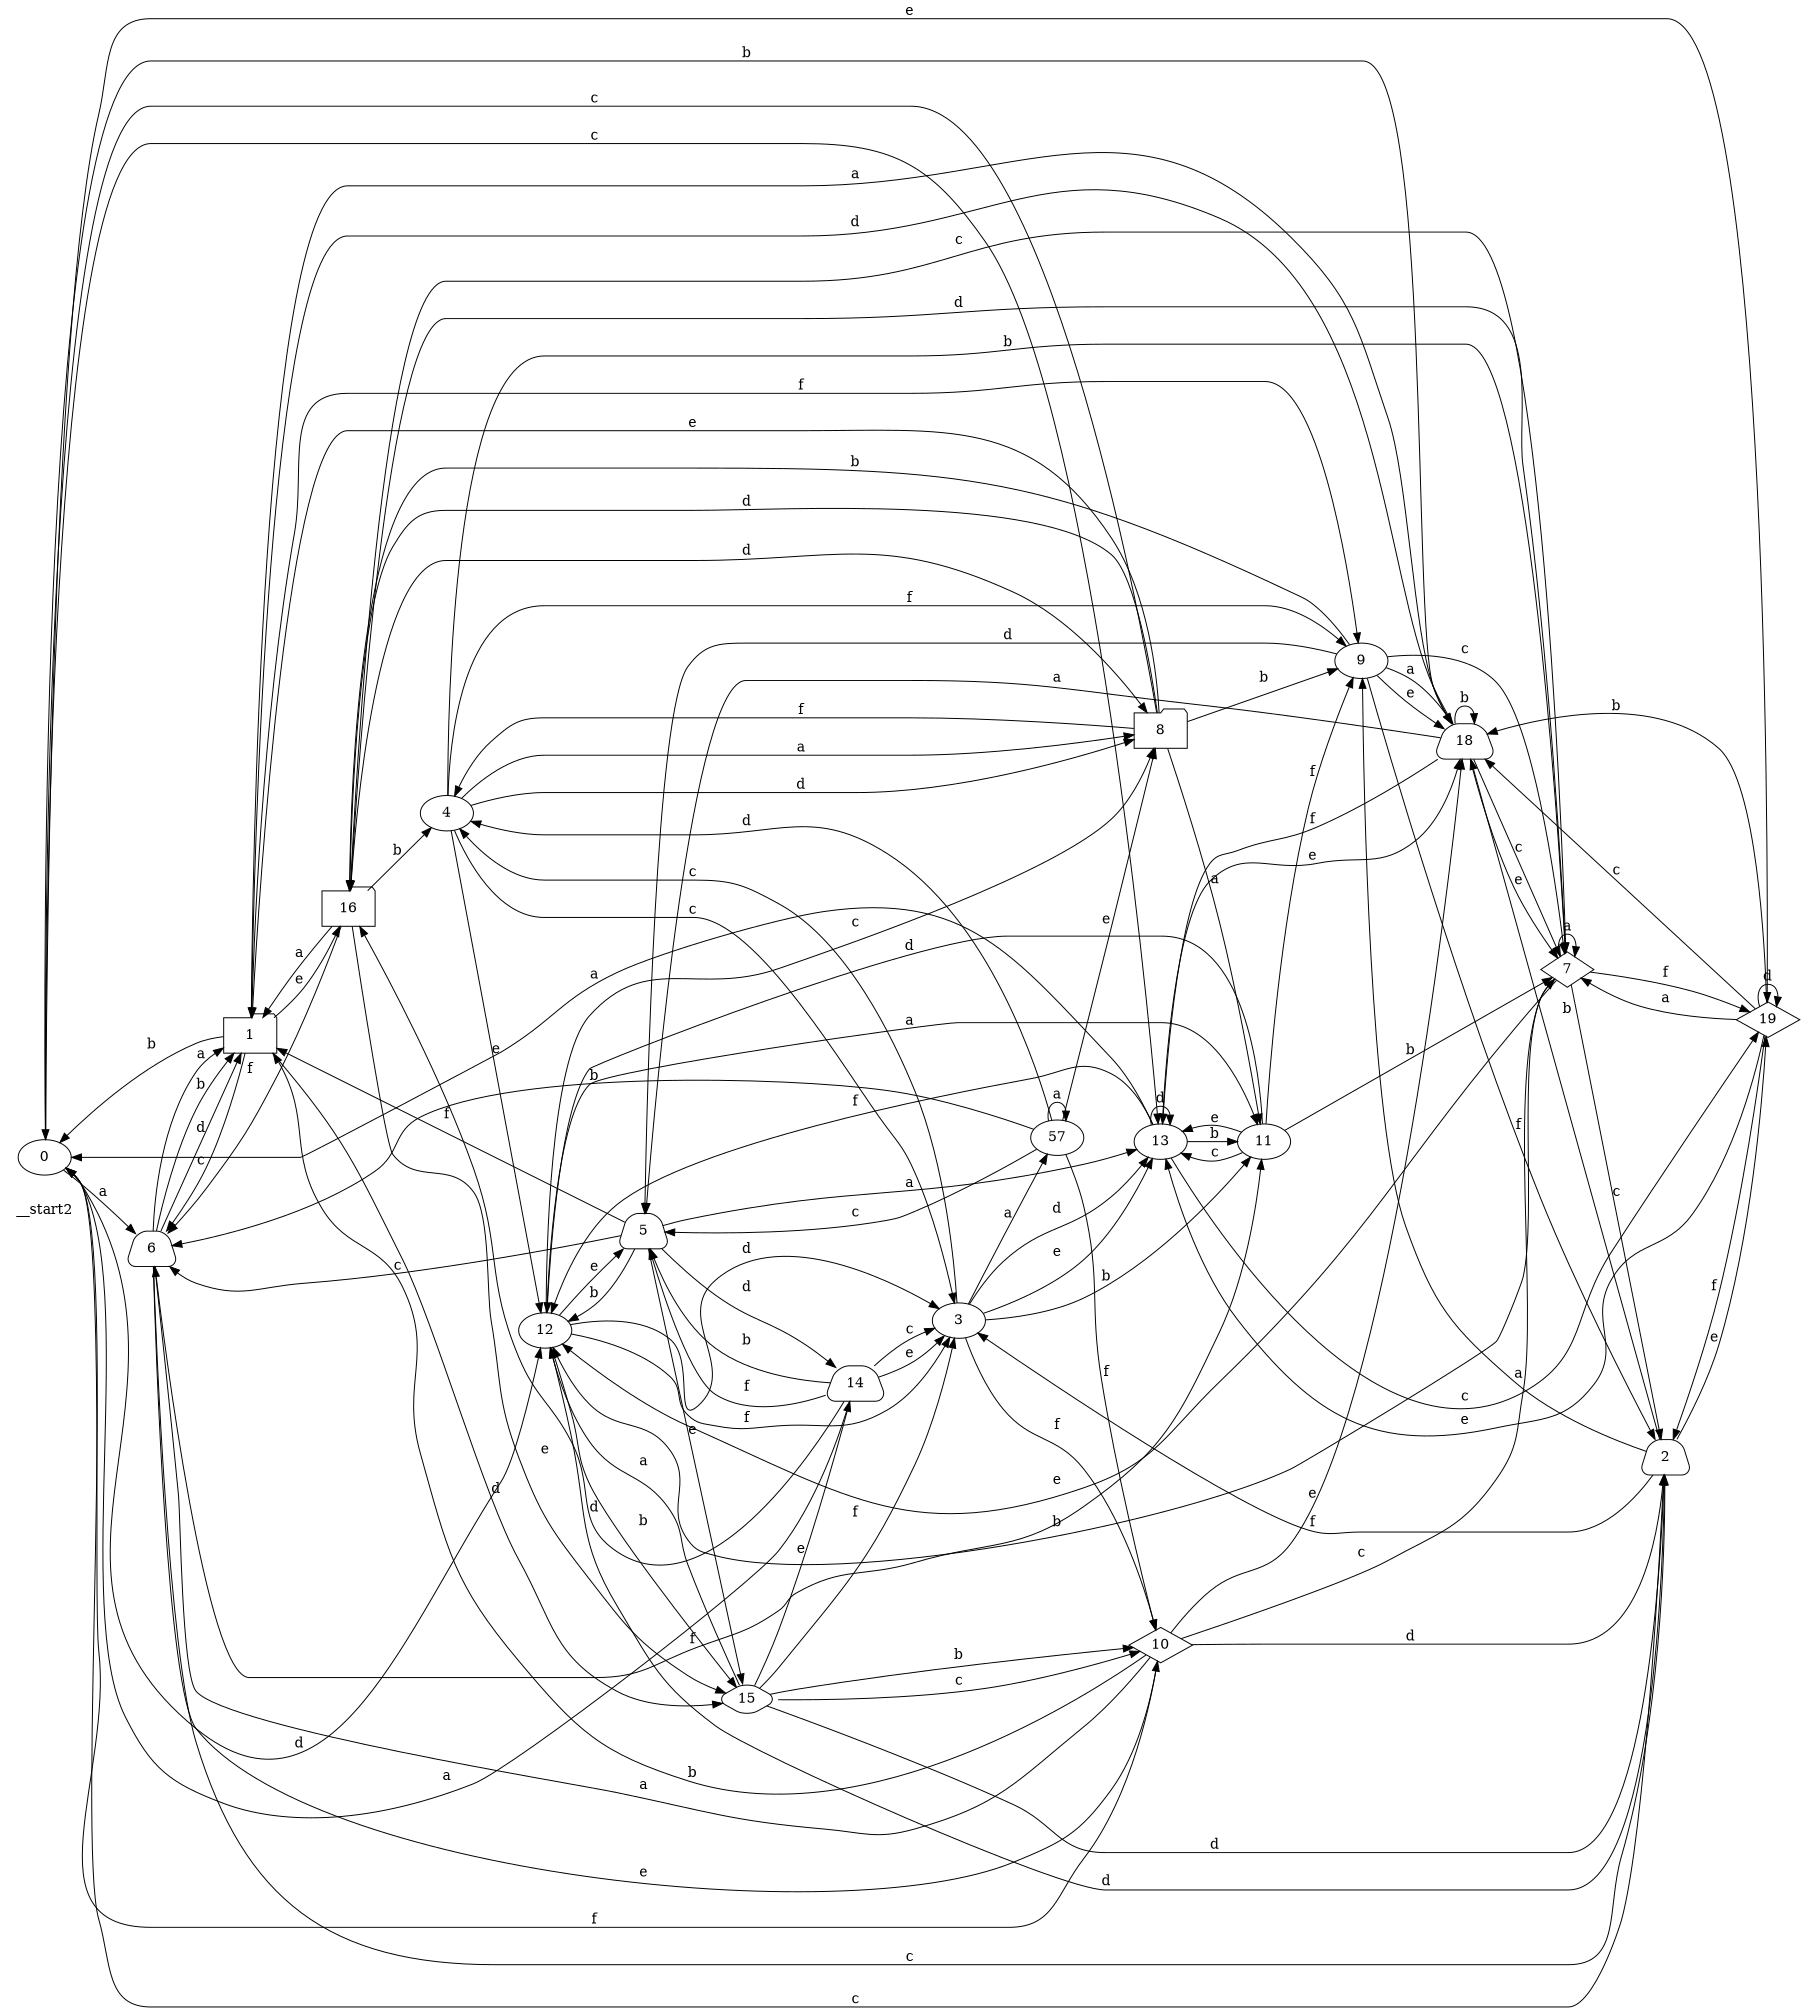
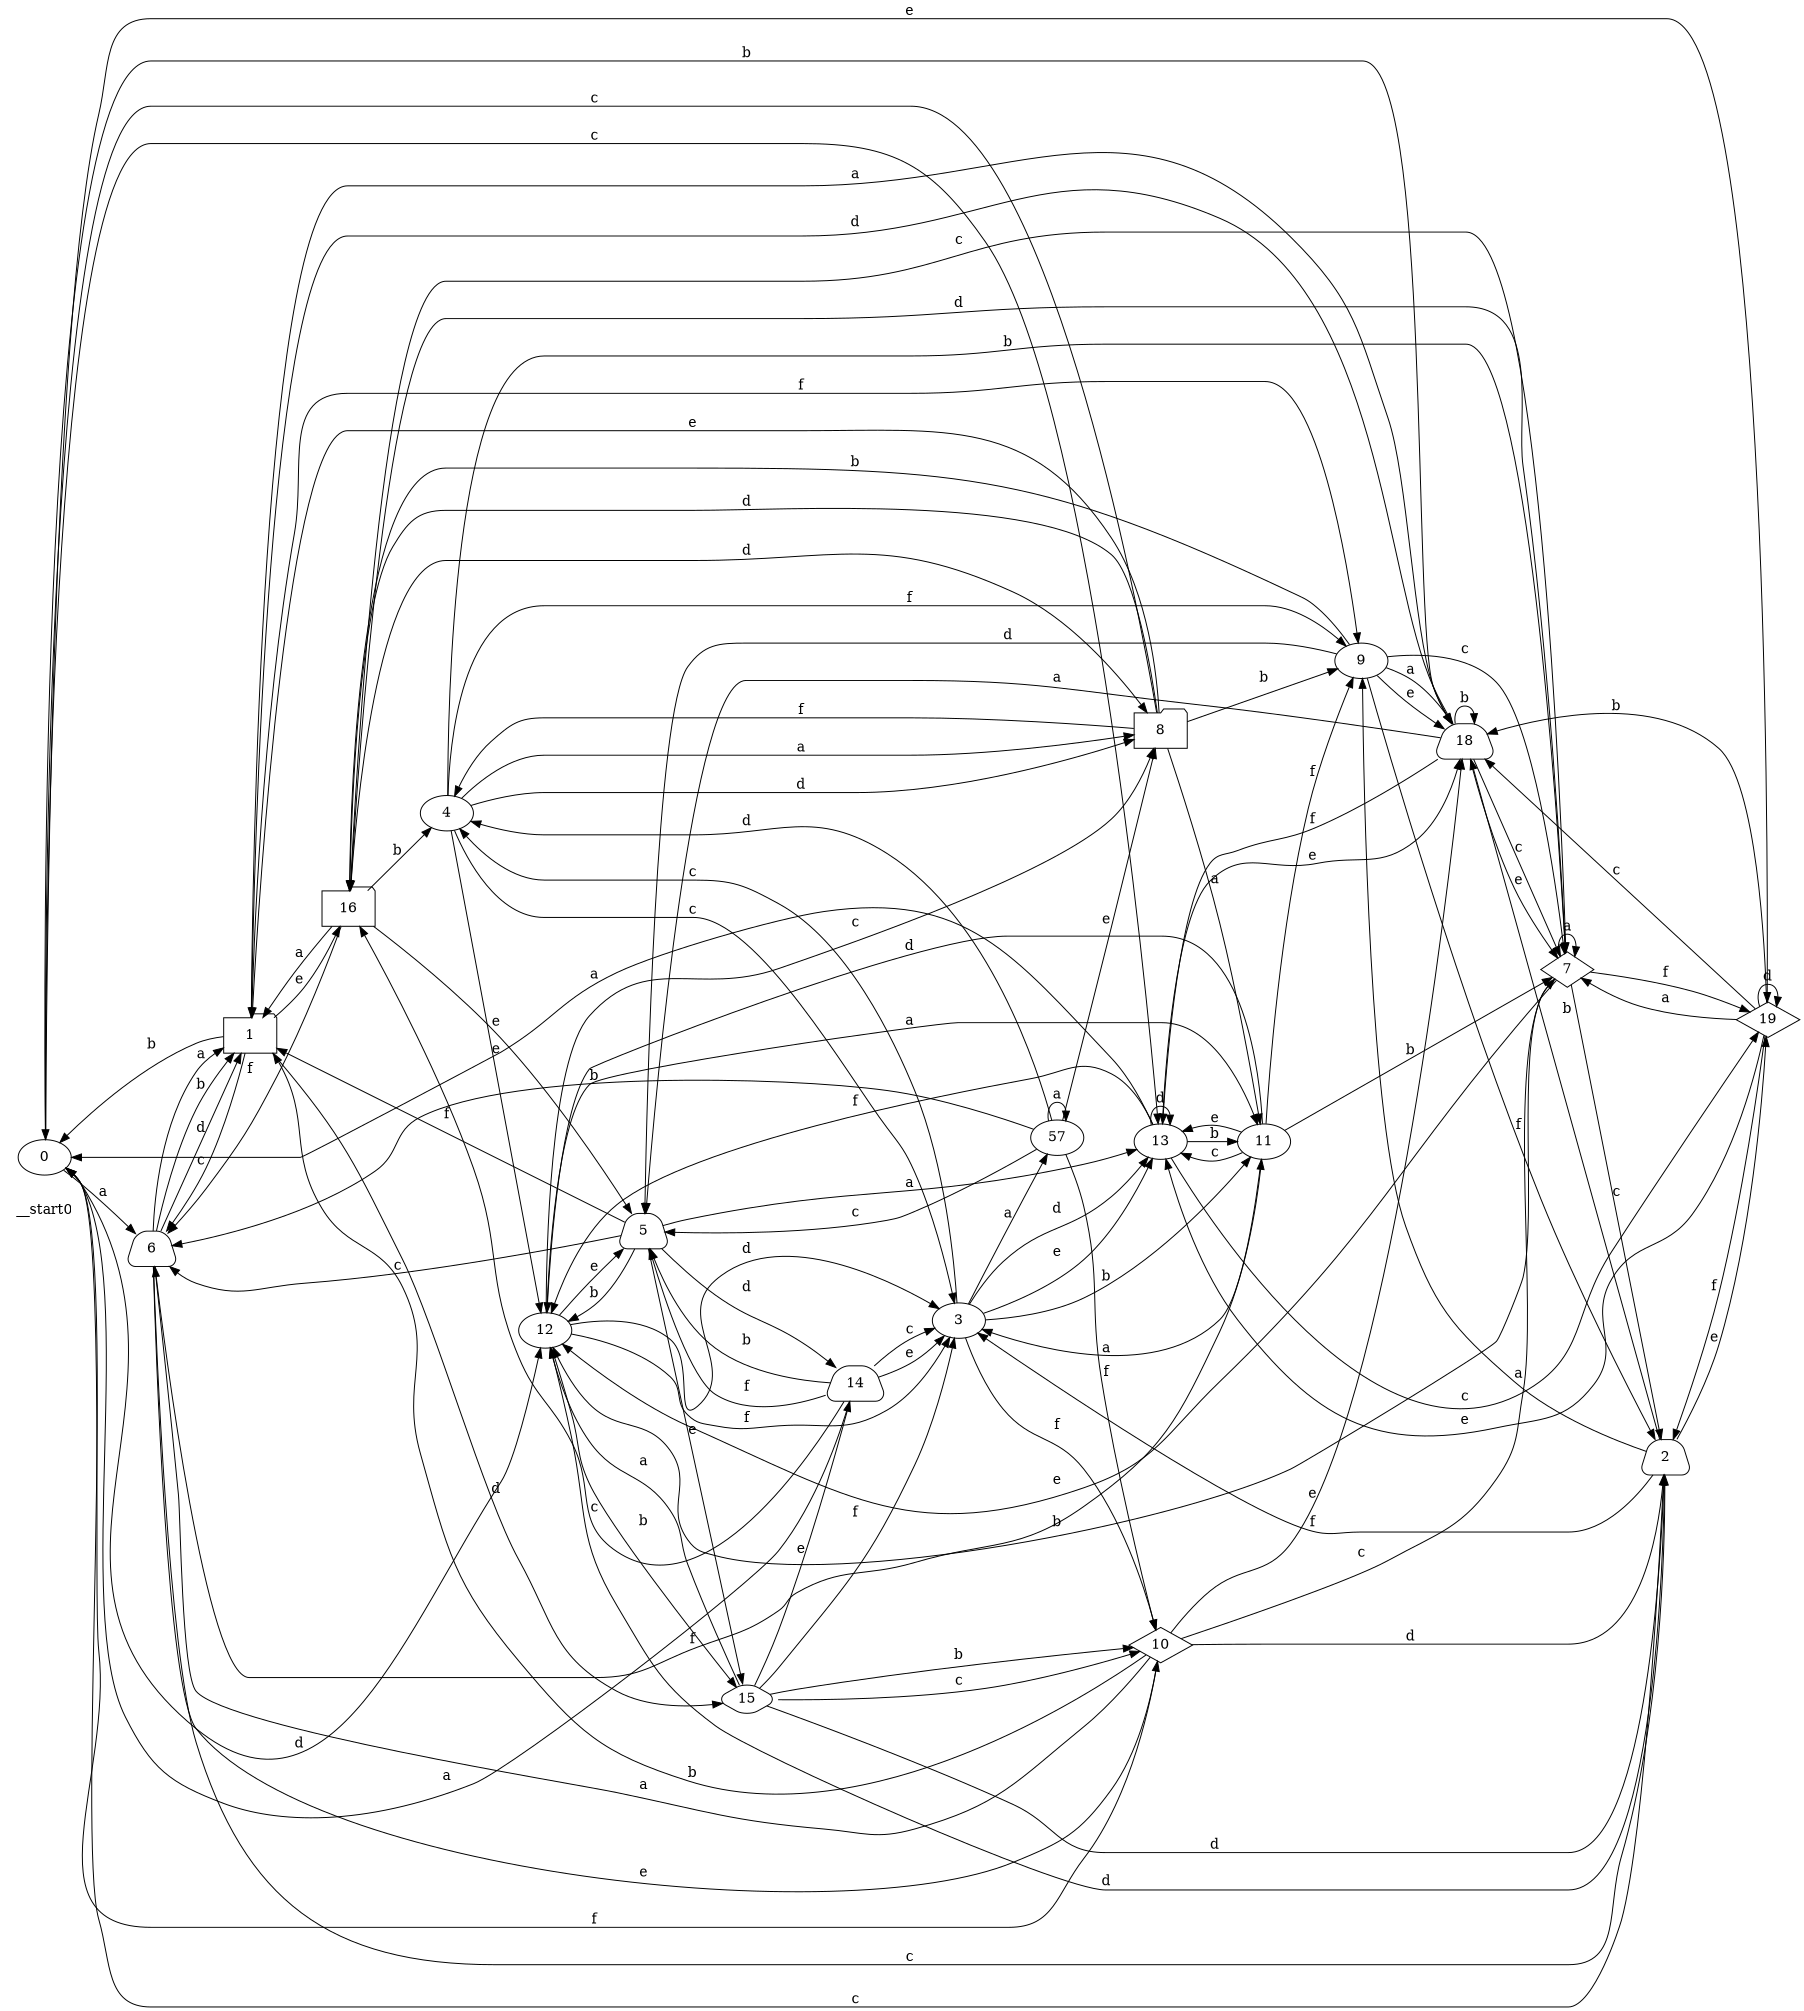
(45, 1210) -> (45, 1210)
(491, 1319) -> (514, 1053)
none -> (1190, 1340)
(594, 1508) -> (594, 1508)
